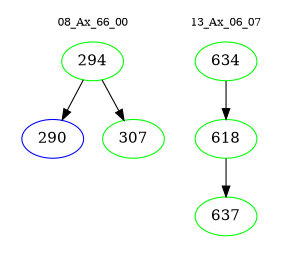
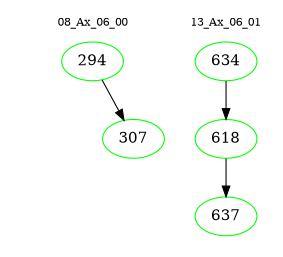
(93, 23) -> (93, 23)
(226, 23) -> (226, 23)
(53, 139) -> none
